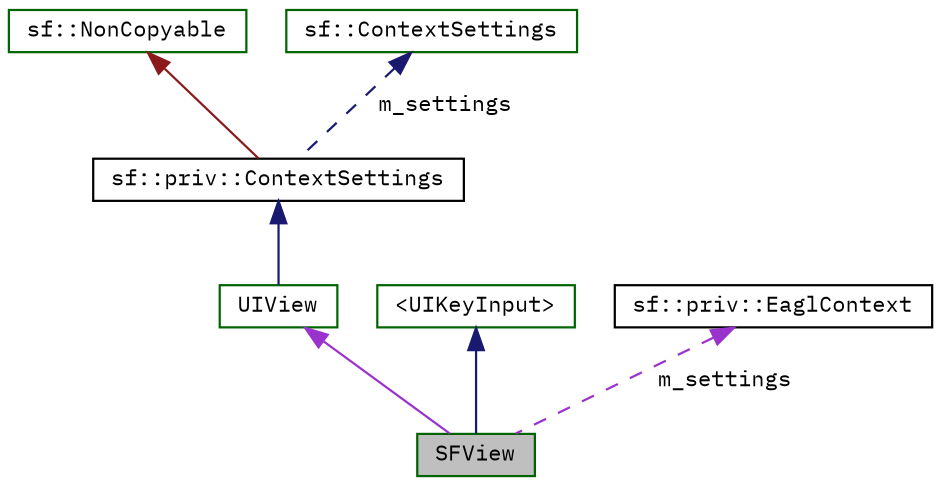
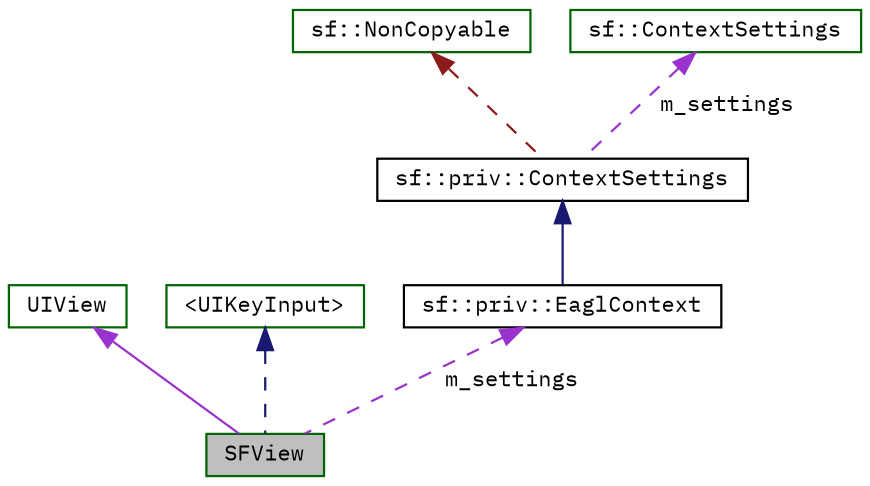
(347, 113) -> (631, 113)
(212, 114) -> (496, 114)
(279, 254) -> (563, 254)
(476, 392) -> (265, 392)
